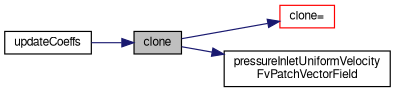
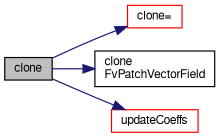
(48, 43) -> (155, 121)
(107, 43) -> (83, 92)
(307, 69) -> (155, 69)
